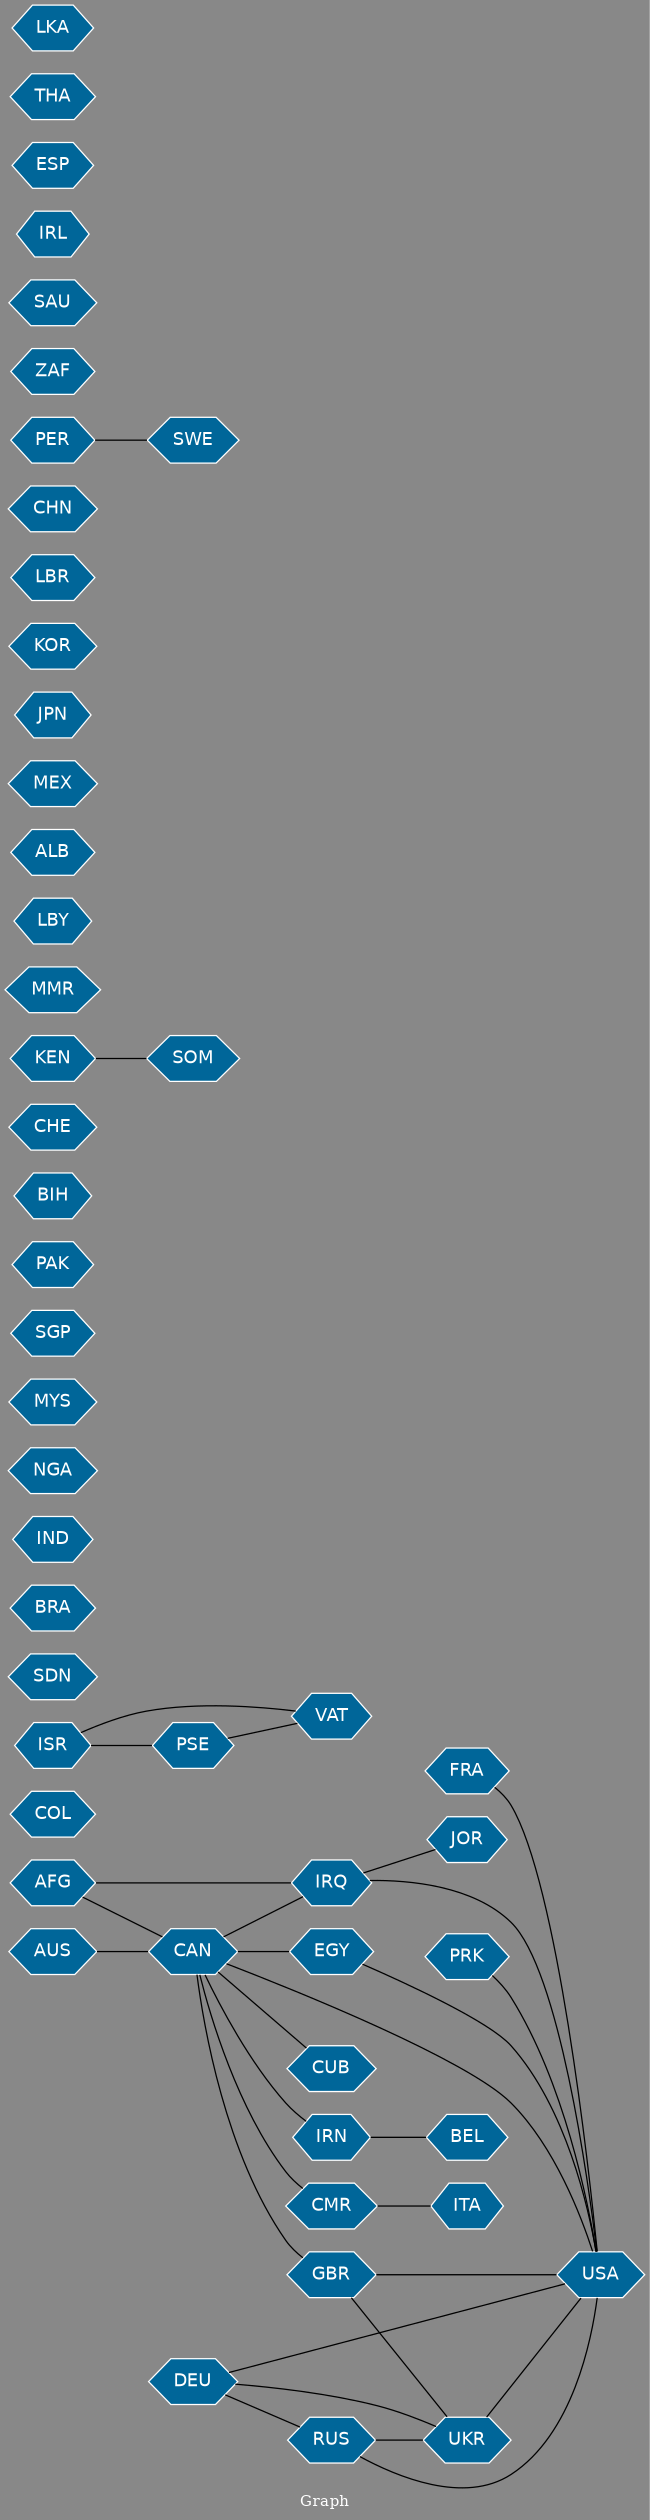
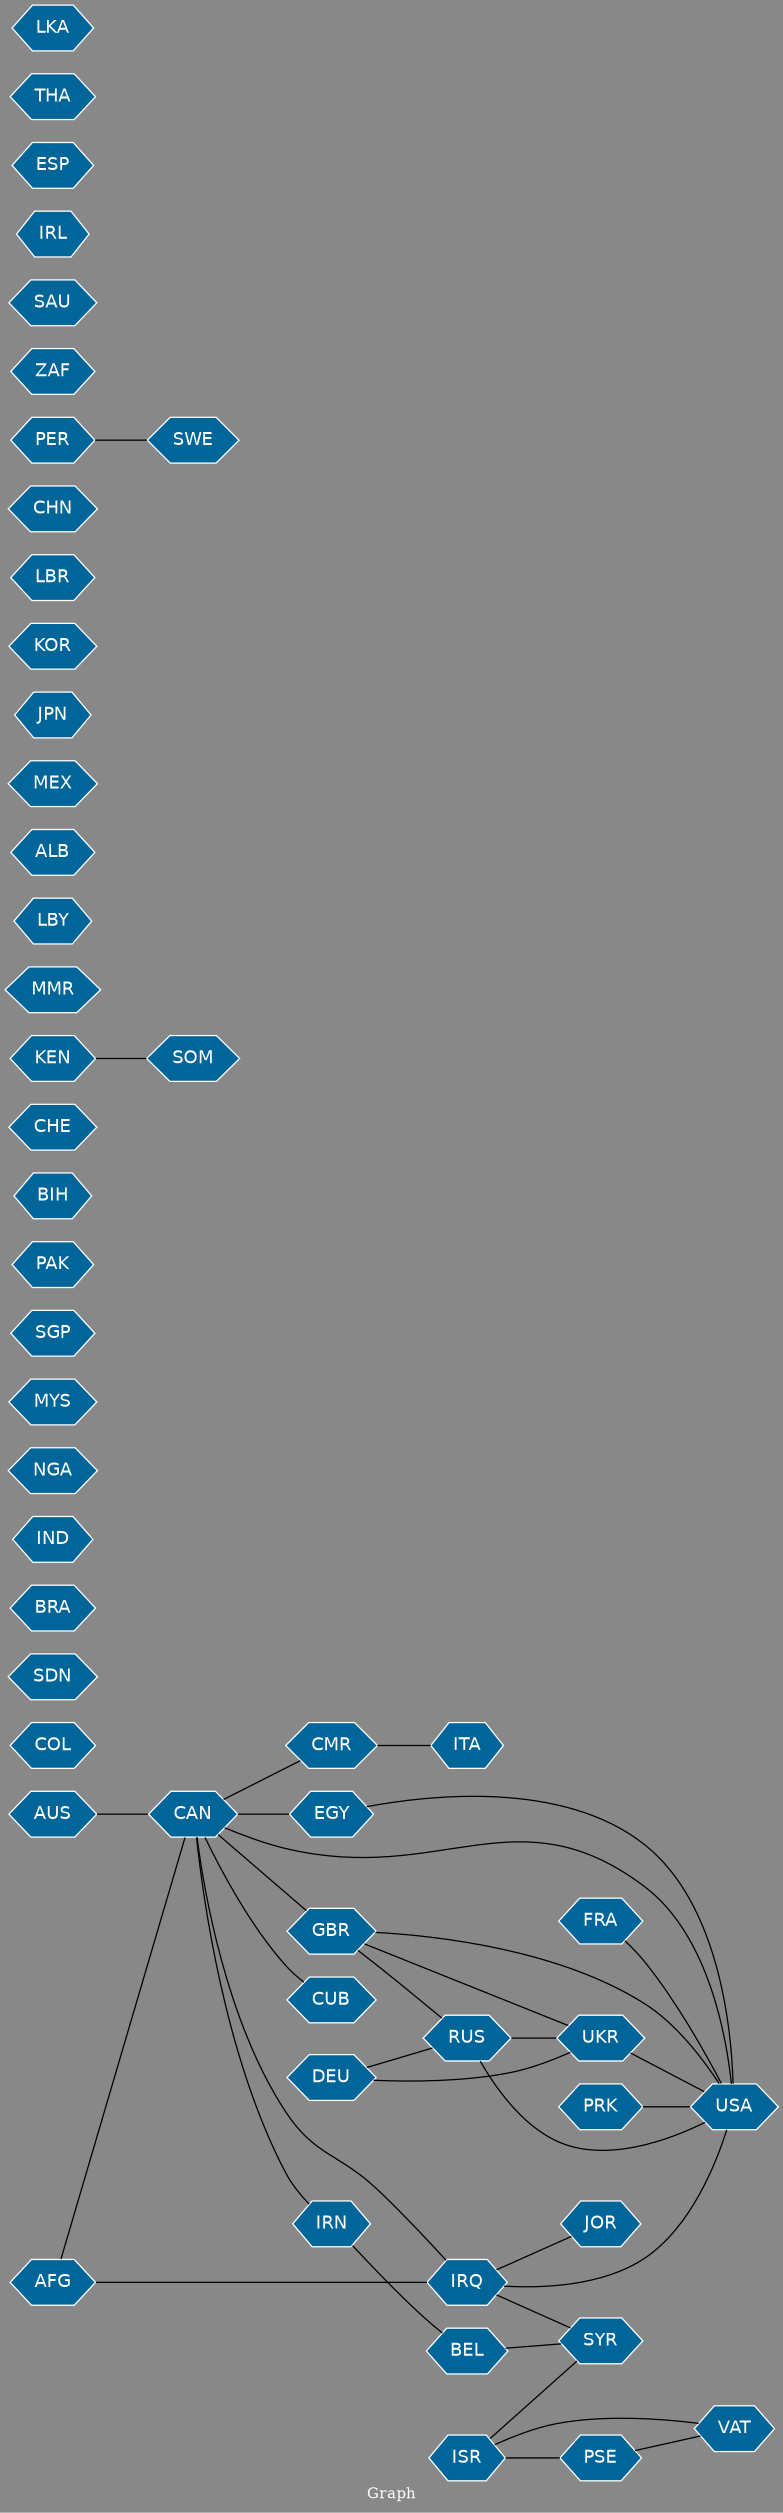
none -> (400, 1984)
(397, 2328) -> none
none -> (601, 2341)
